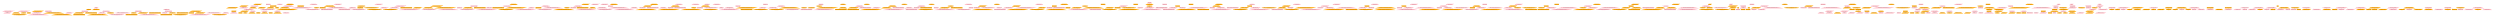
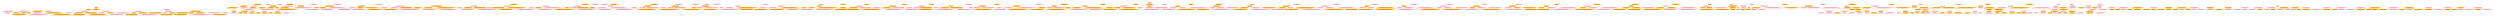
(96, 8) -> (96, 8)
(1918, 10) -> (1918, 10)
(2055, 10) -> (2055, 10)
